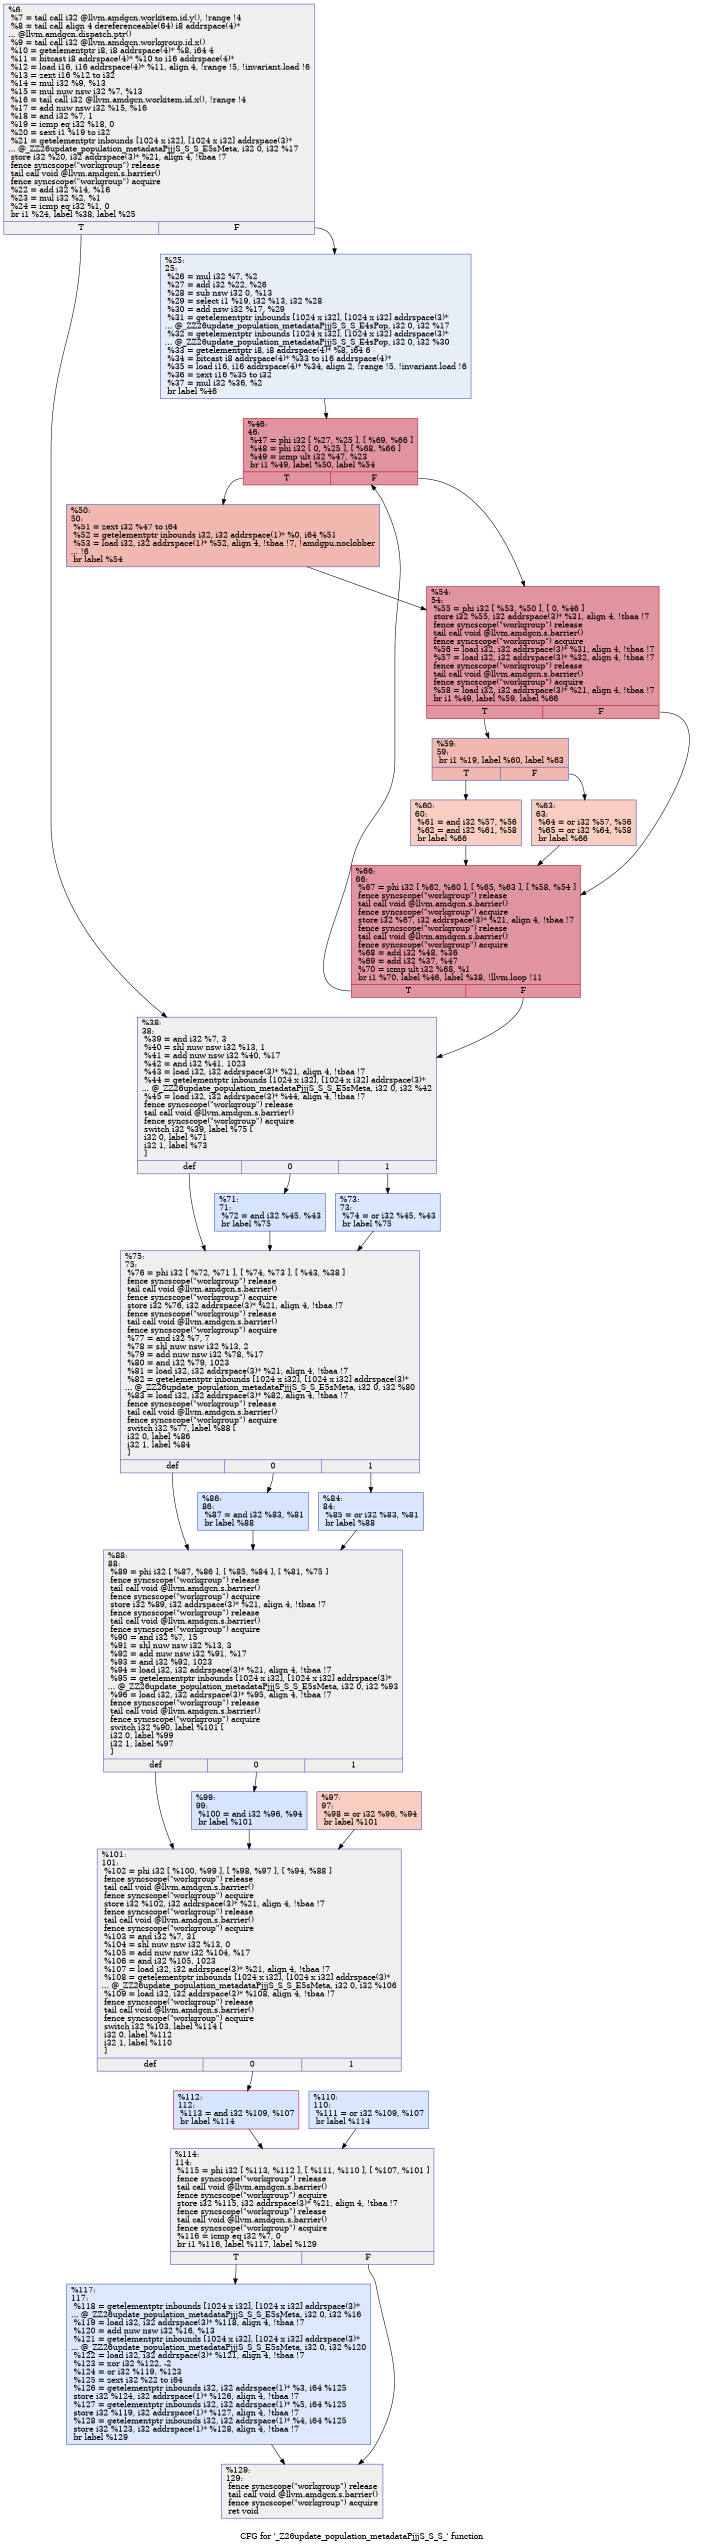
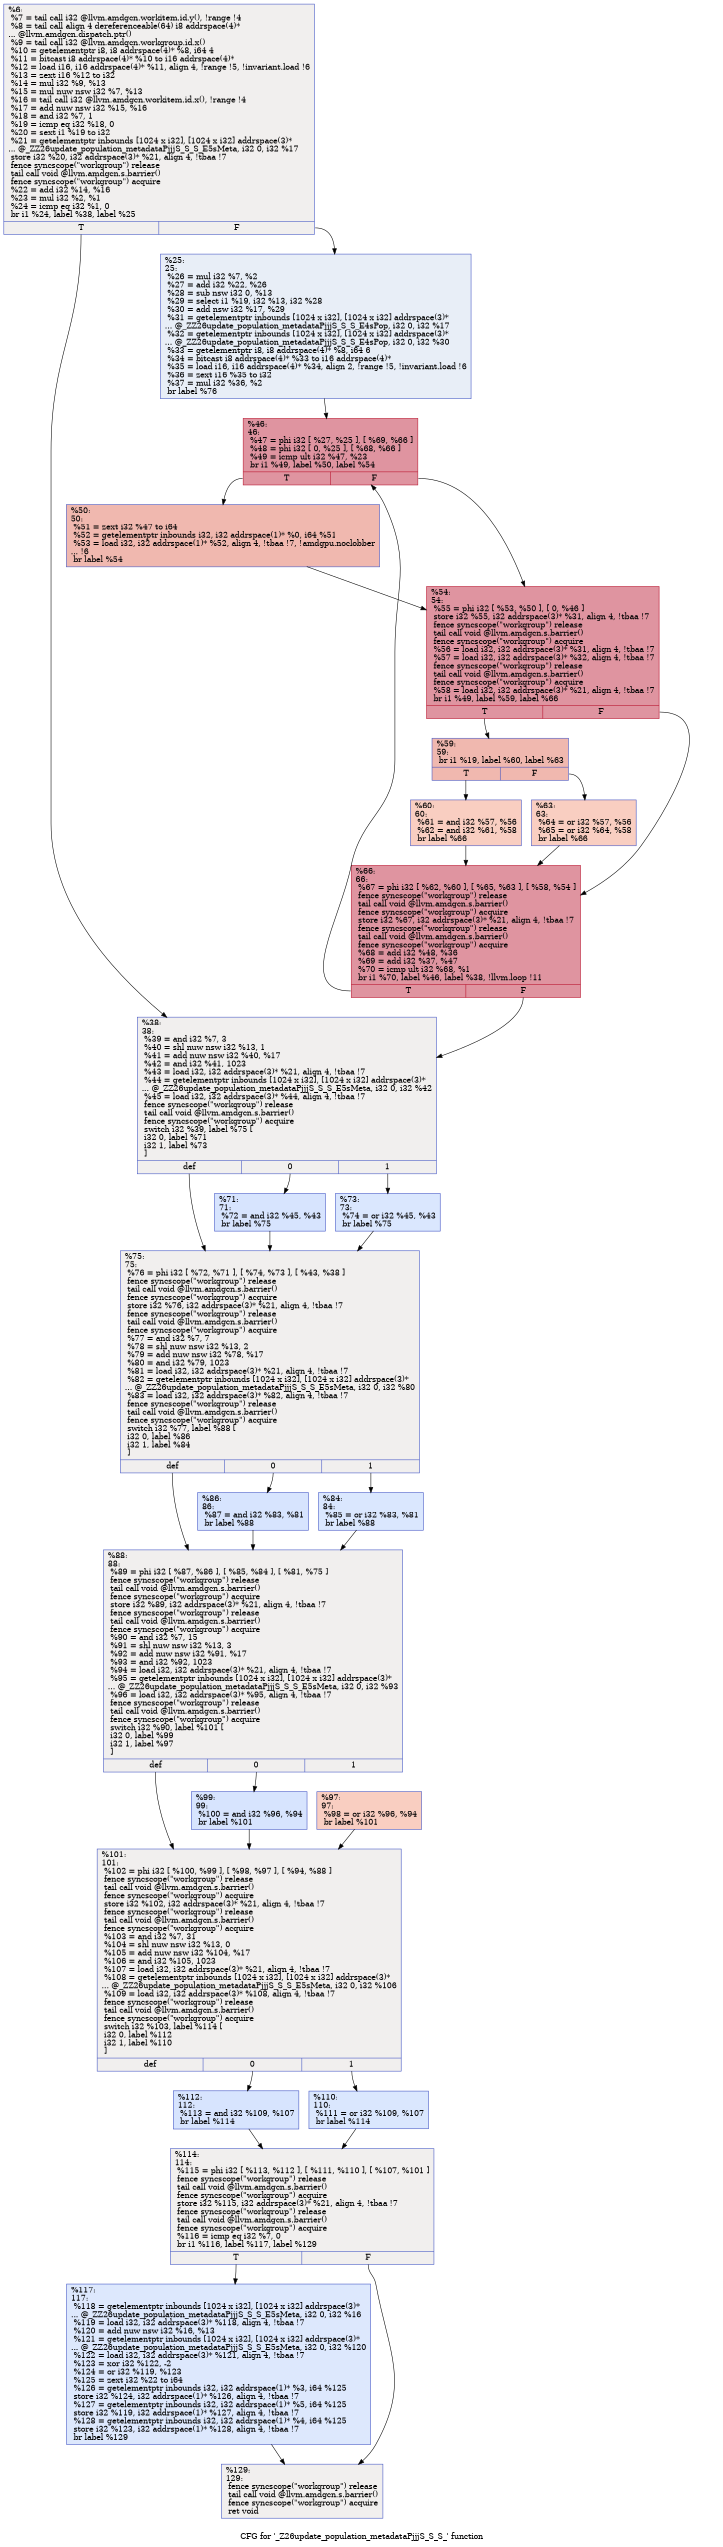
(191, 392) -> (191, 392)
none -> (353, 2079)
(236, 2110) -> (236, 2110)
